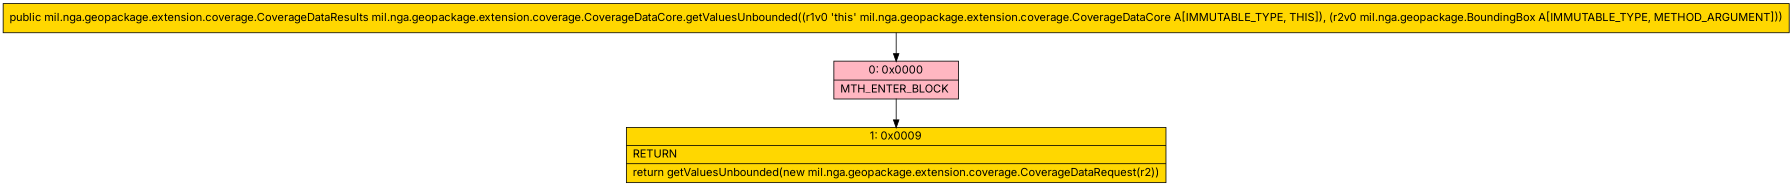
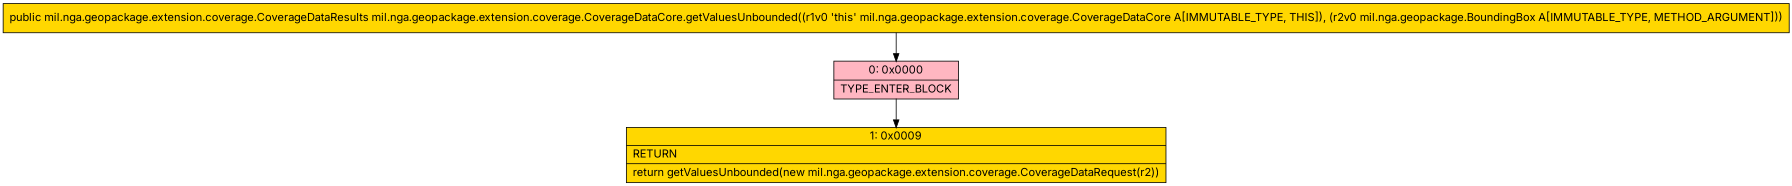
(895, 89) -> (896, 89)
